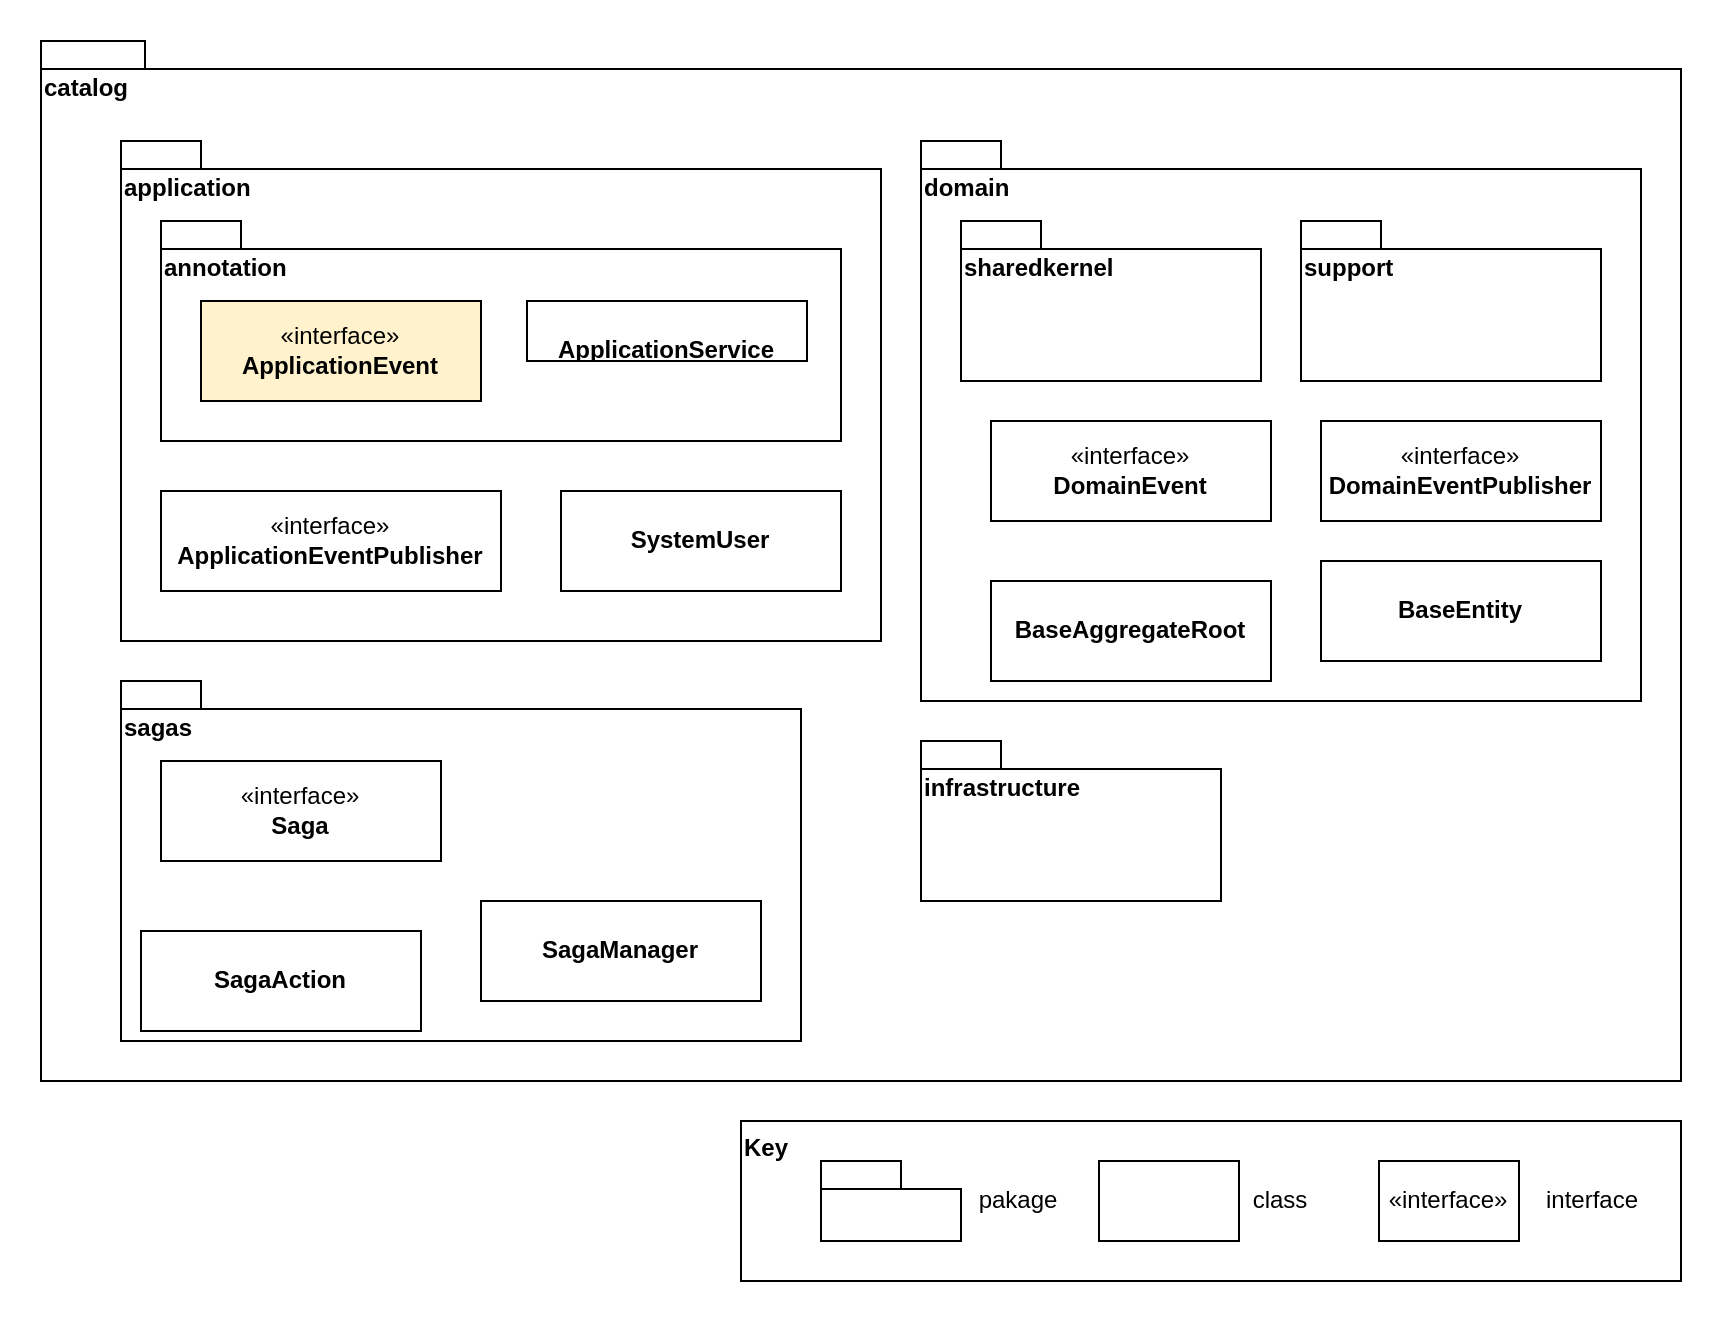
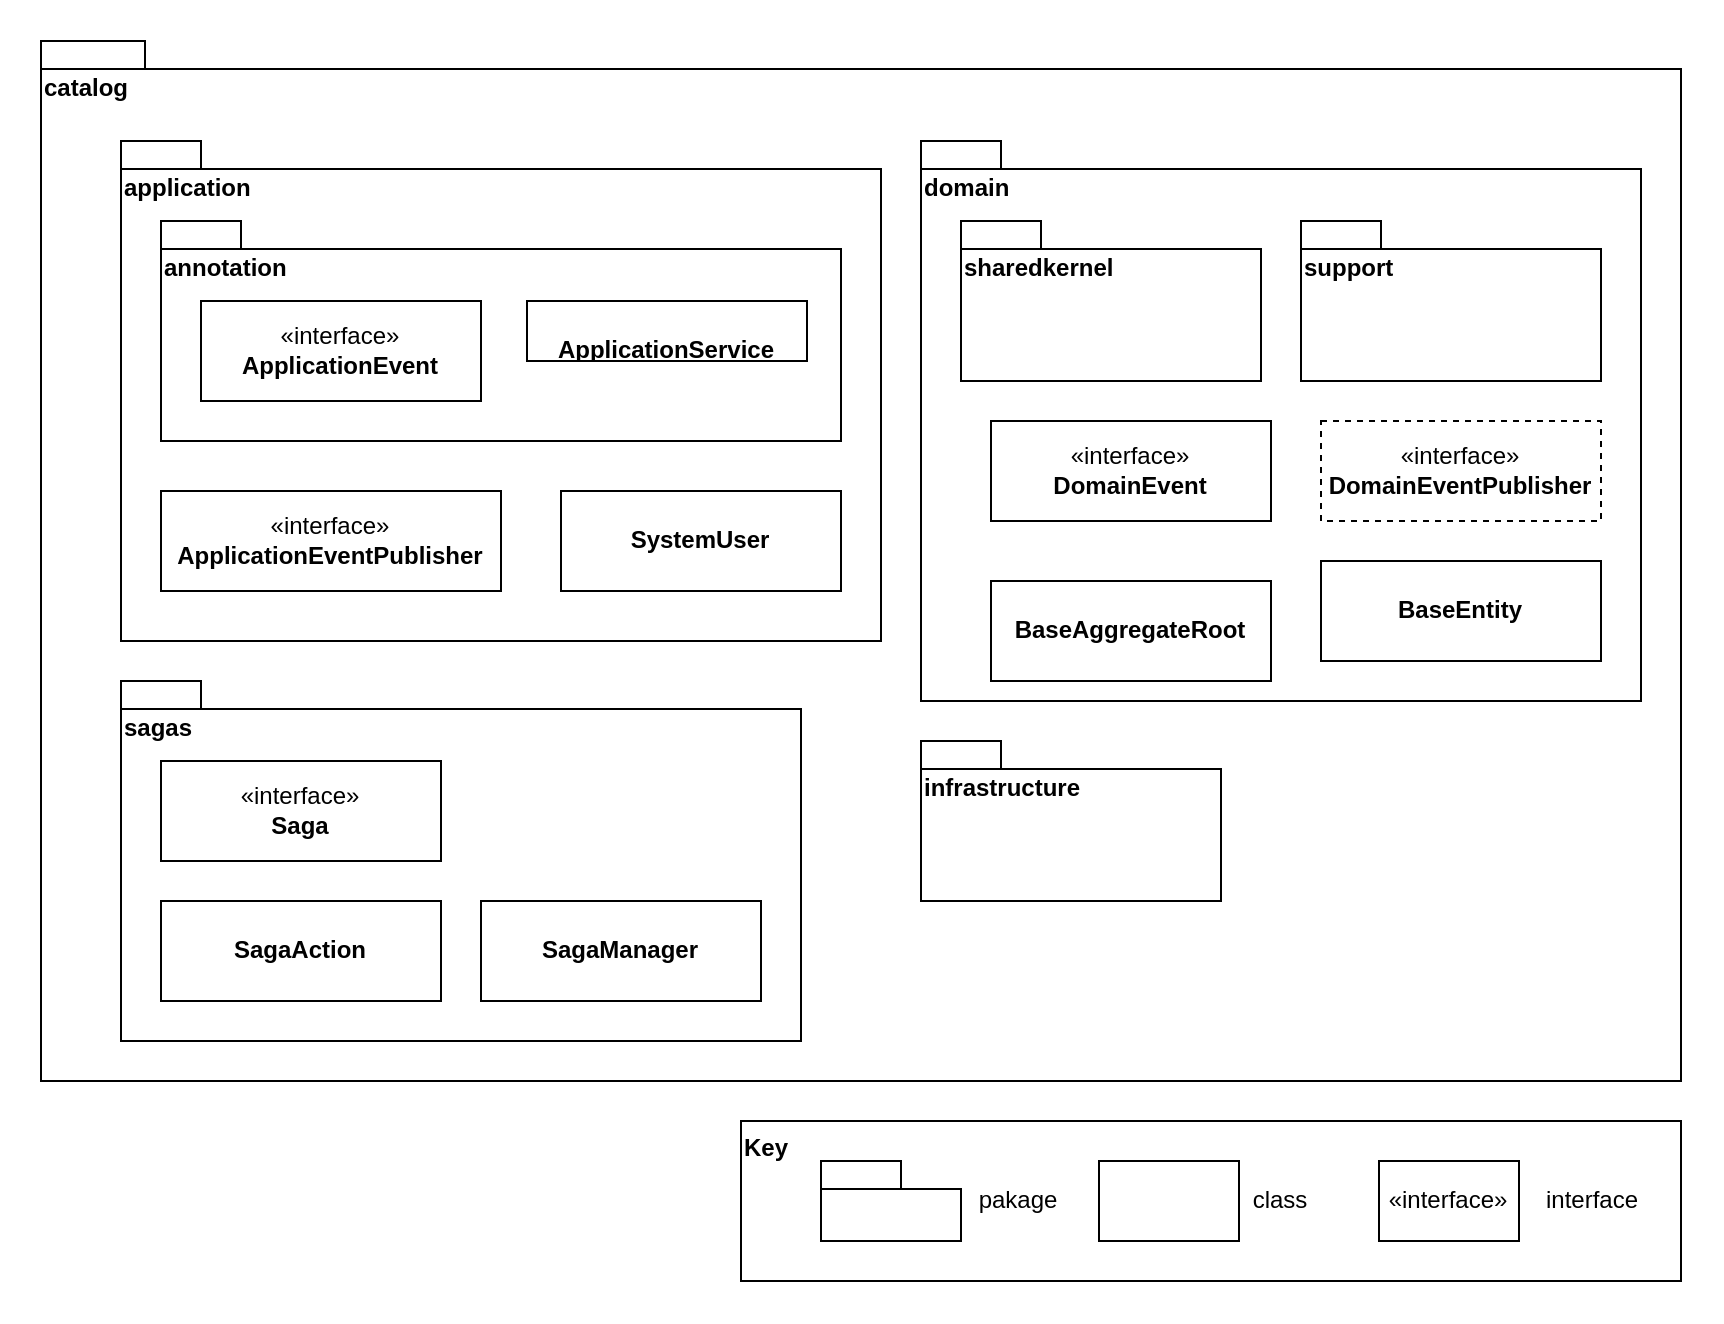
(341, 351) -> (341, 351)
(1461, 471) -> (1461, 471)
(281, 981) -> (301, 951)
